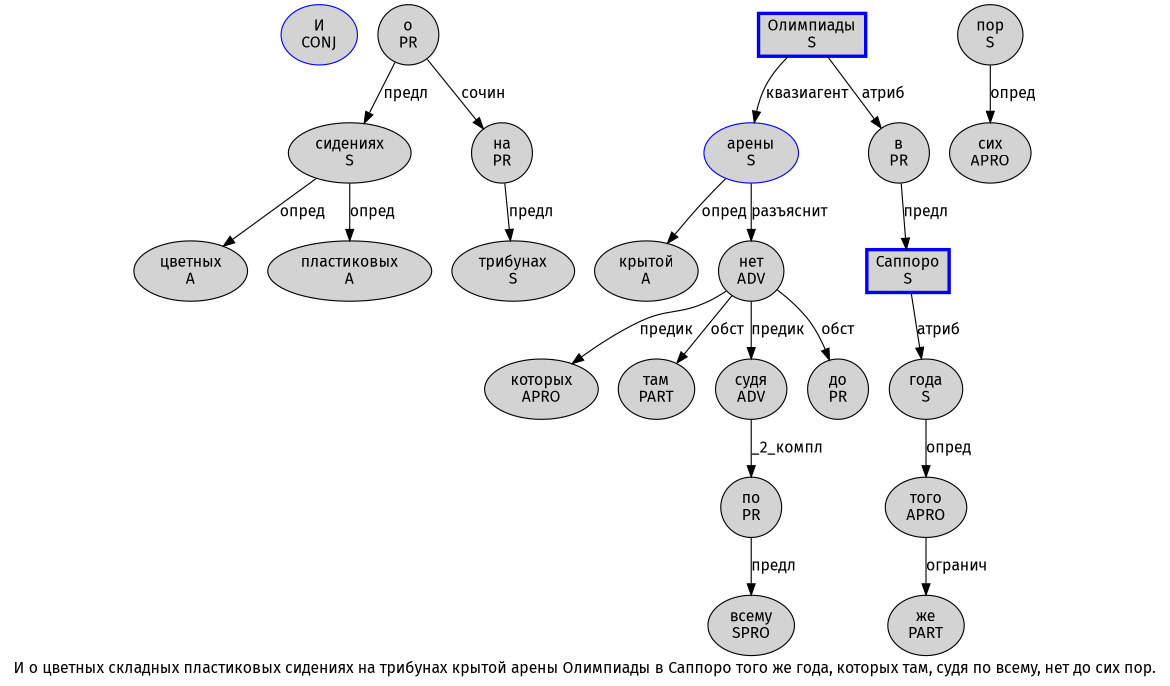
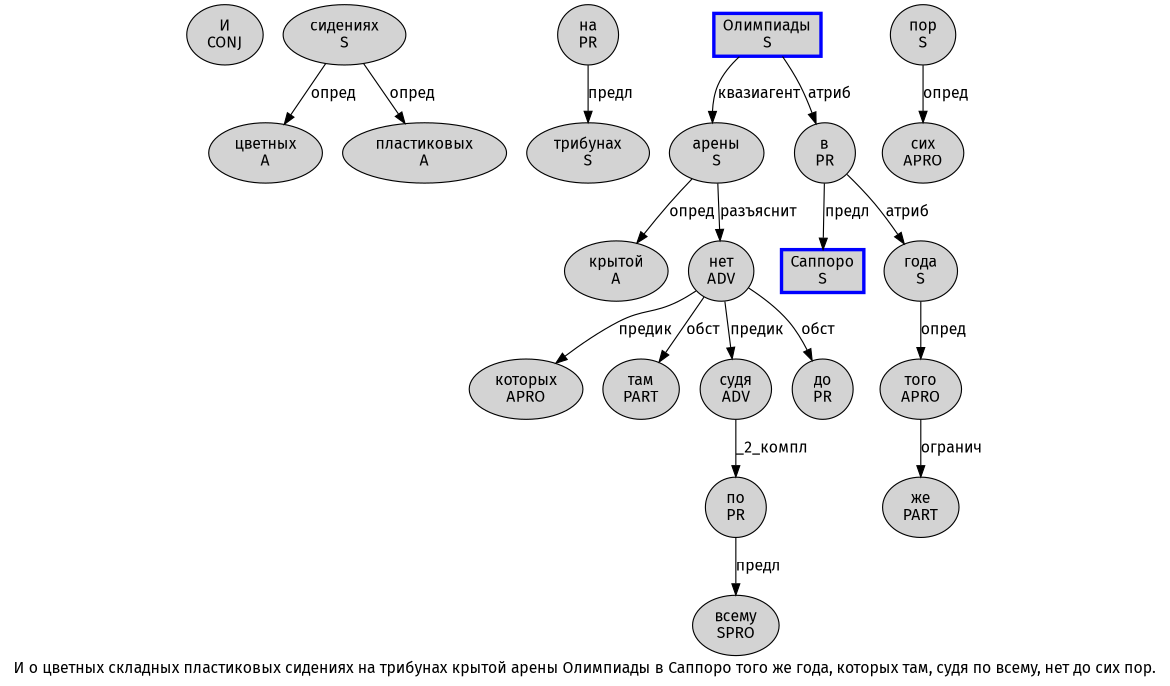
(319, 35) -> (225, 35)
(408, 35) -> none
(751, 153) -> (717, 153)
(915, 320) -> (874, 203)
